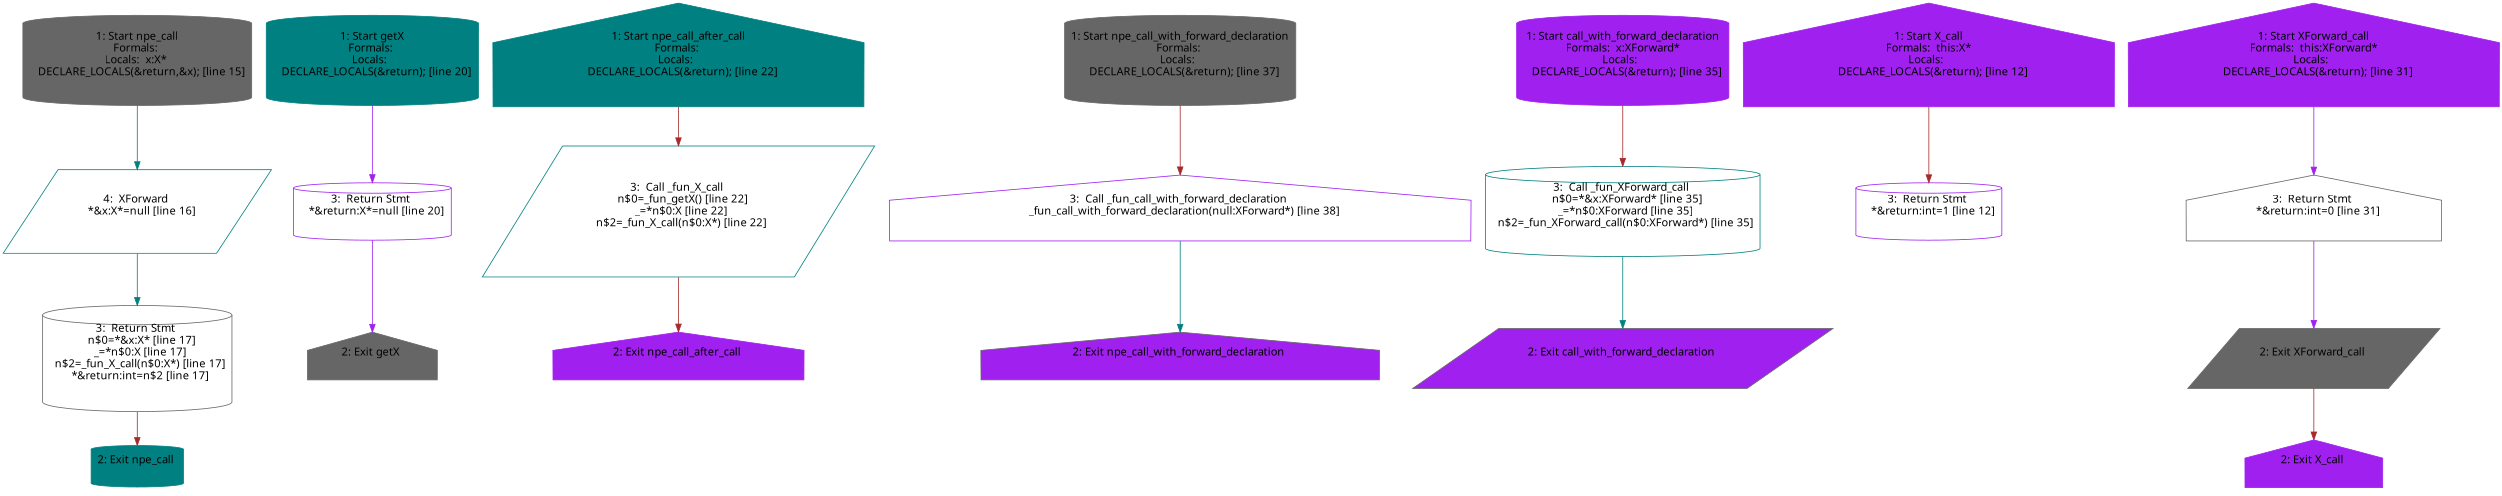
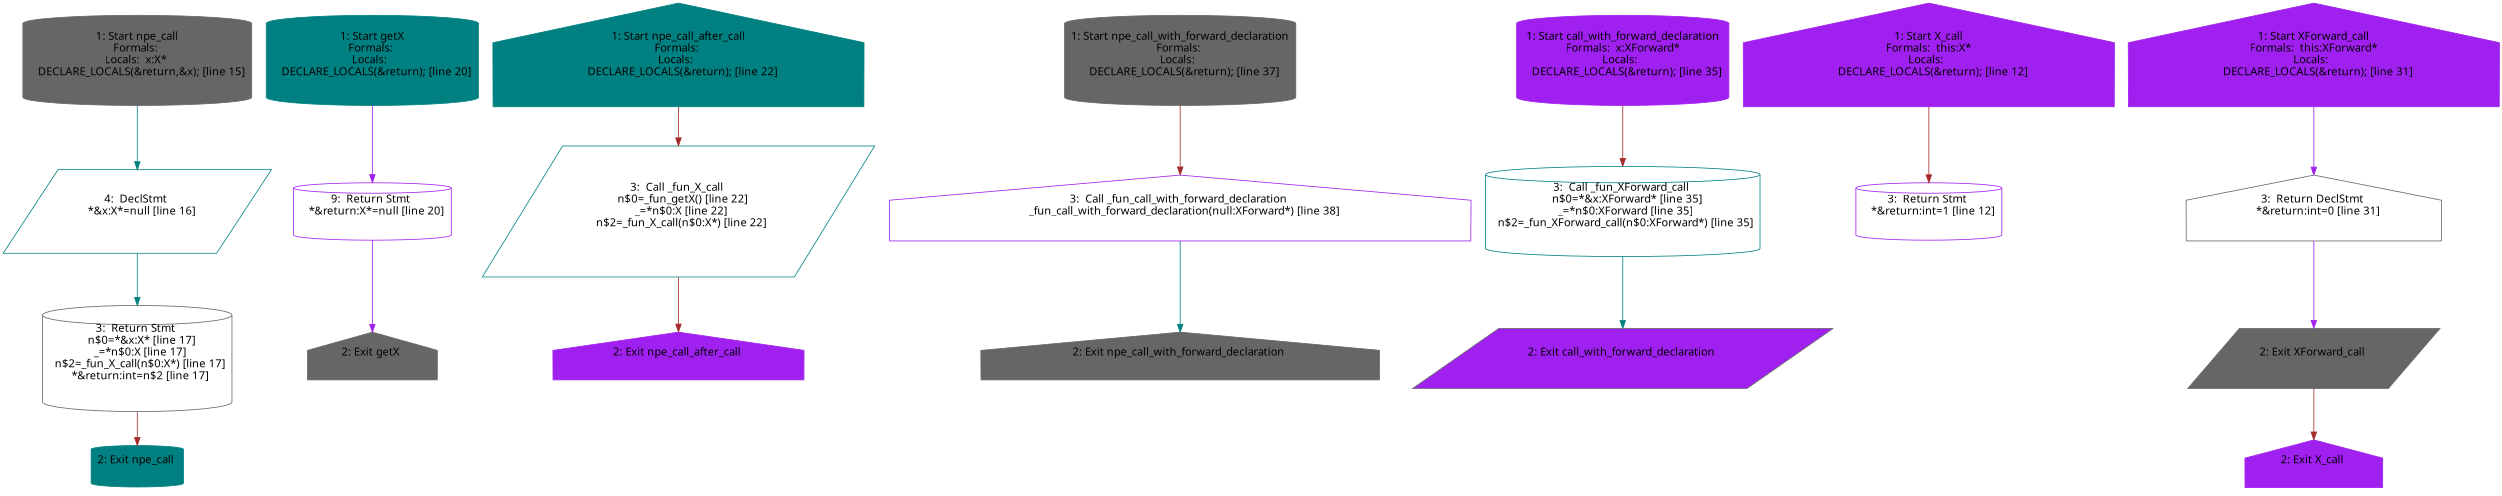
(137, 211) -> (137, 211)
(372, 211) -> (372, 211)
(2314, 211) -> (2314, 211)
(1180, 359) -> (1180, 359)
